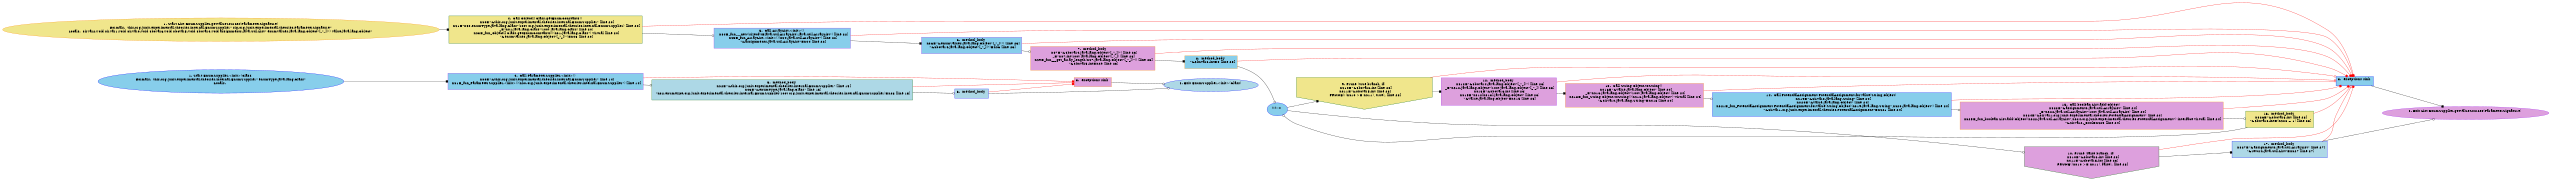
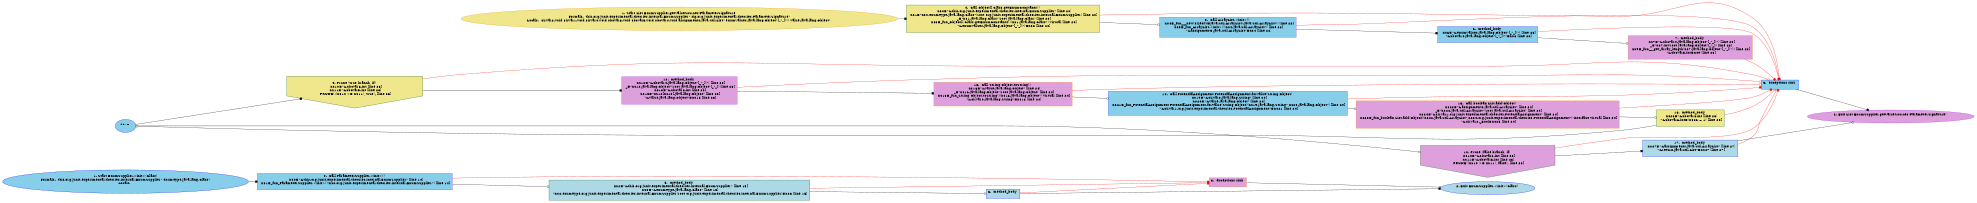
(1211, 62) -> none
(1078, 92) -> (1229, 191)
